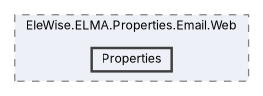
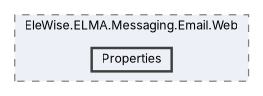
(132, 26) -> (132, 26)
